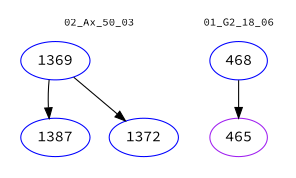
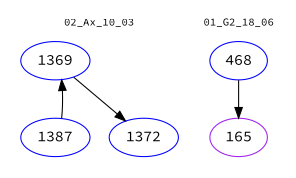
(100, 23) -> (100, 23)
(48, 94) -> (63, 105)
(239, 137) -> (239, 137)
